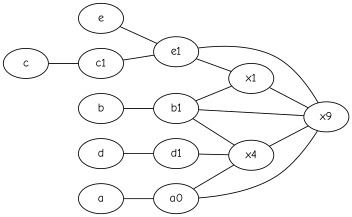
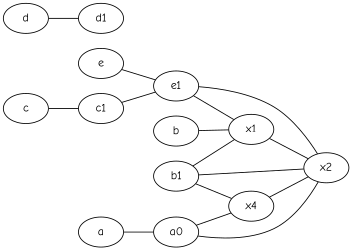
(139, 109) -> (214, 130)
(326, 117) -> (326, 168)
(214, 154) -> none
